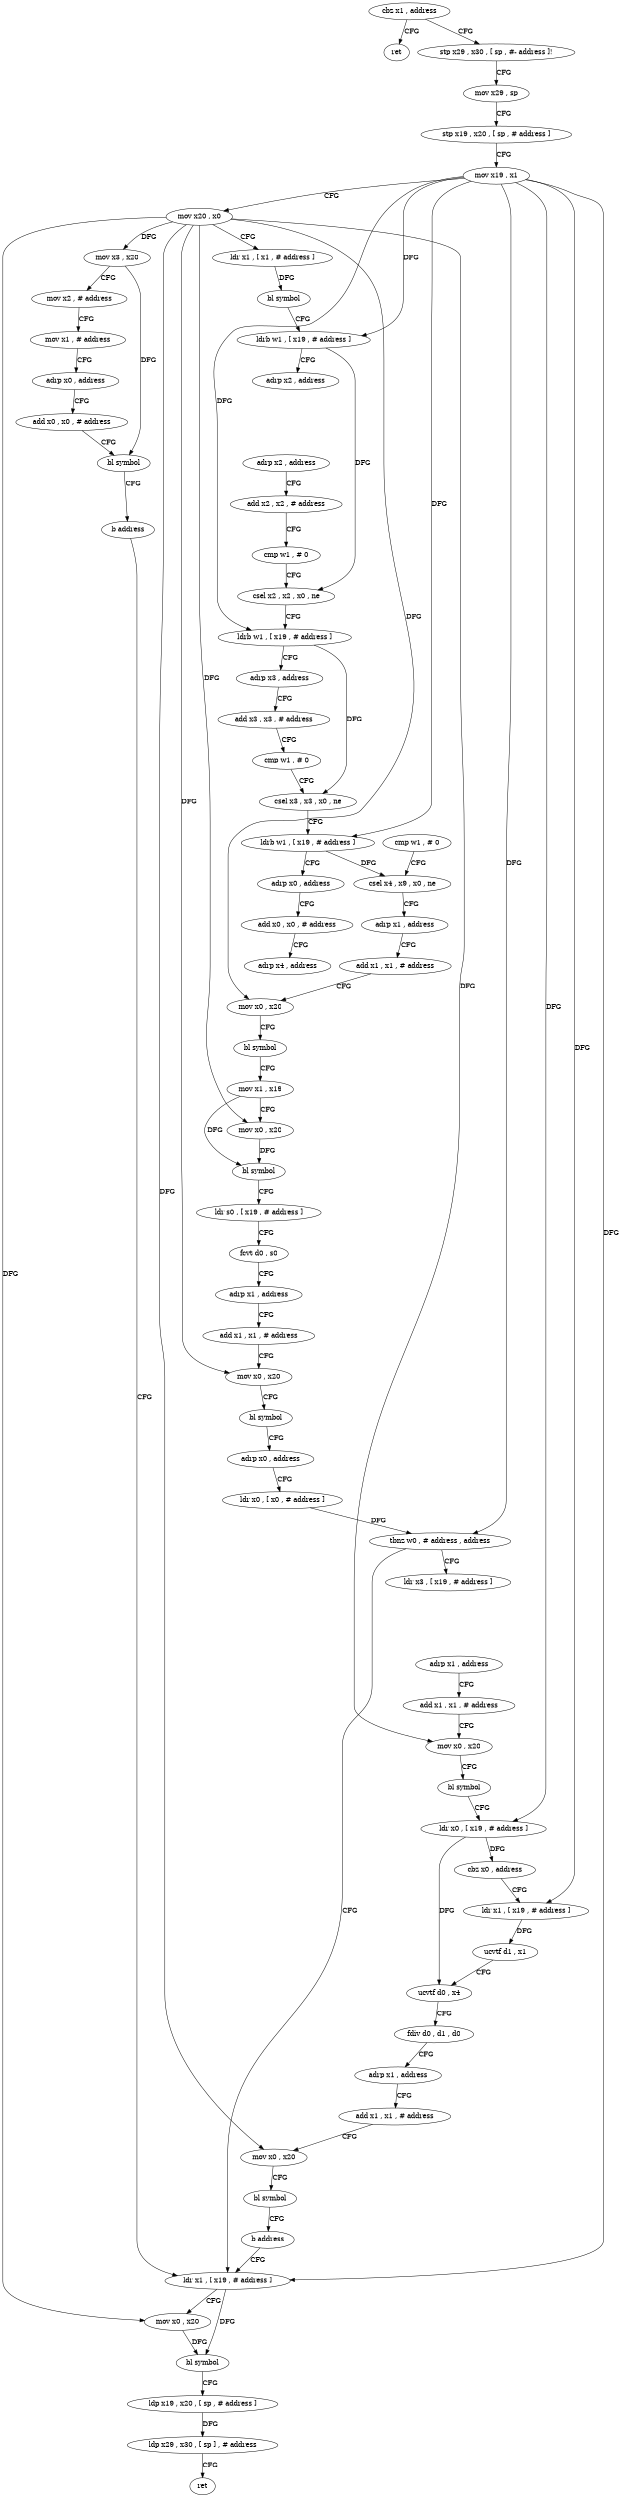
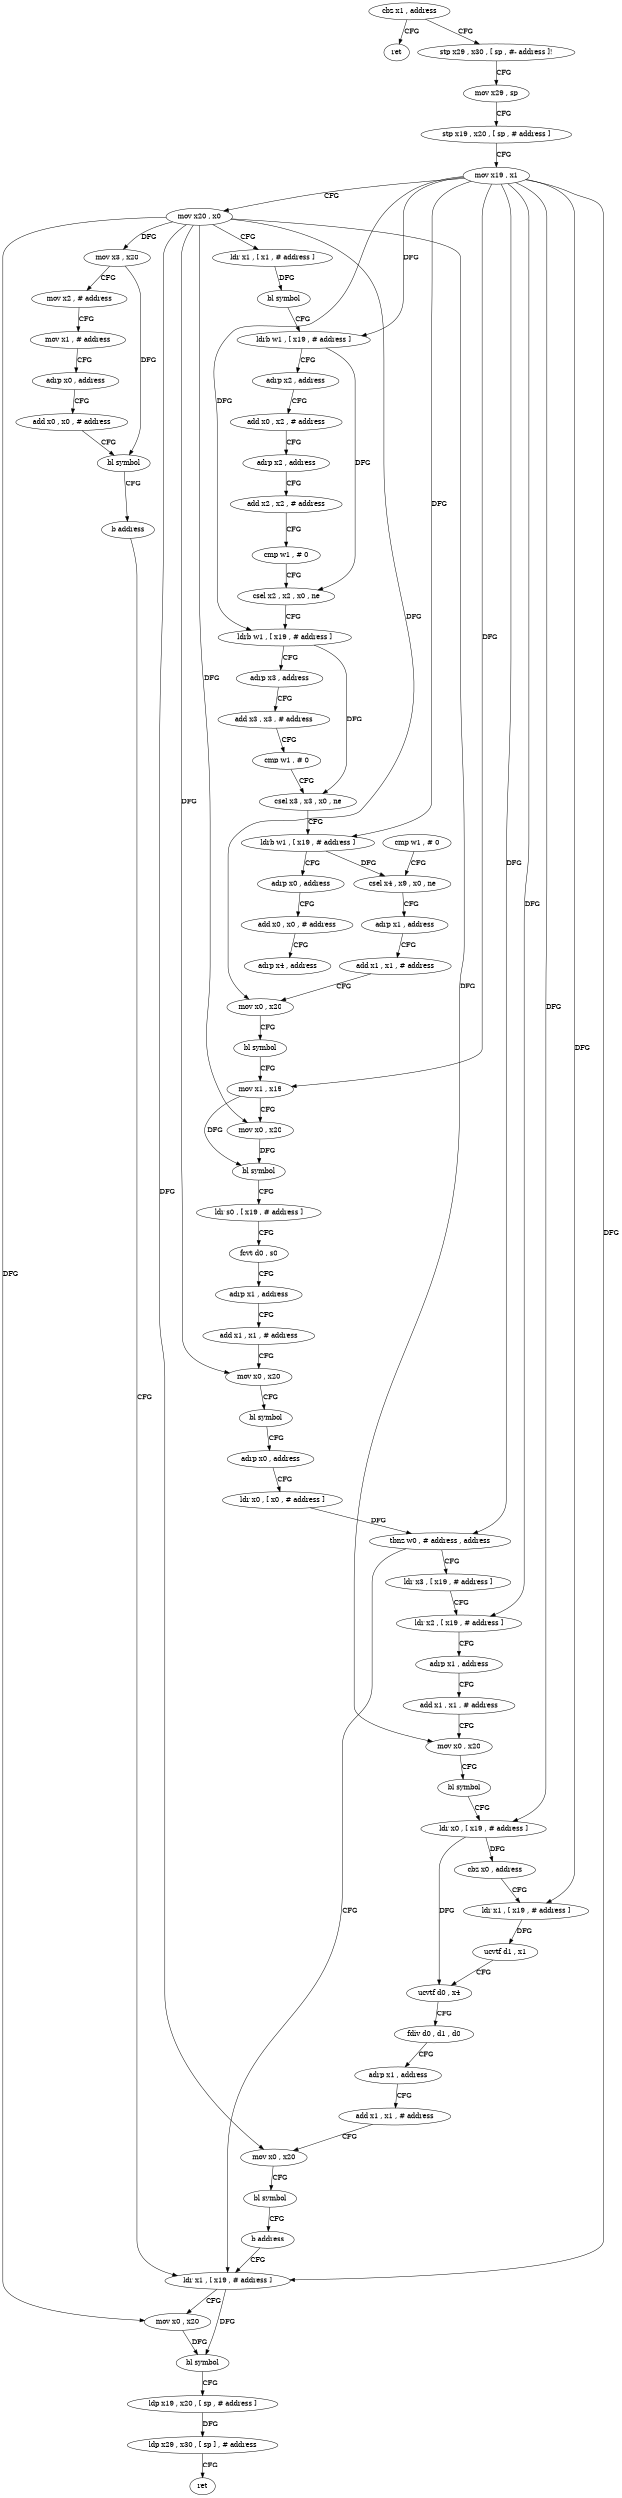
none -> (286, 422)
none -> (482, 712)
none -> (459, 1624)
